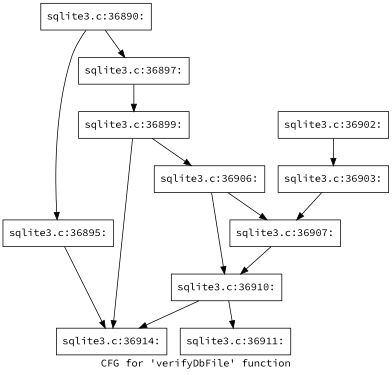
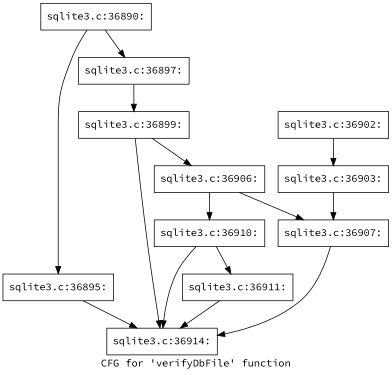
(259, 258) -> (292, 307)
none -> (203, 312)
